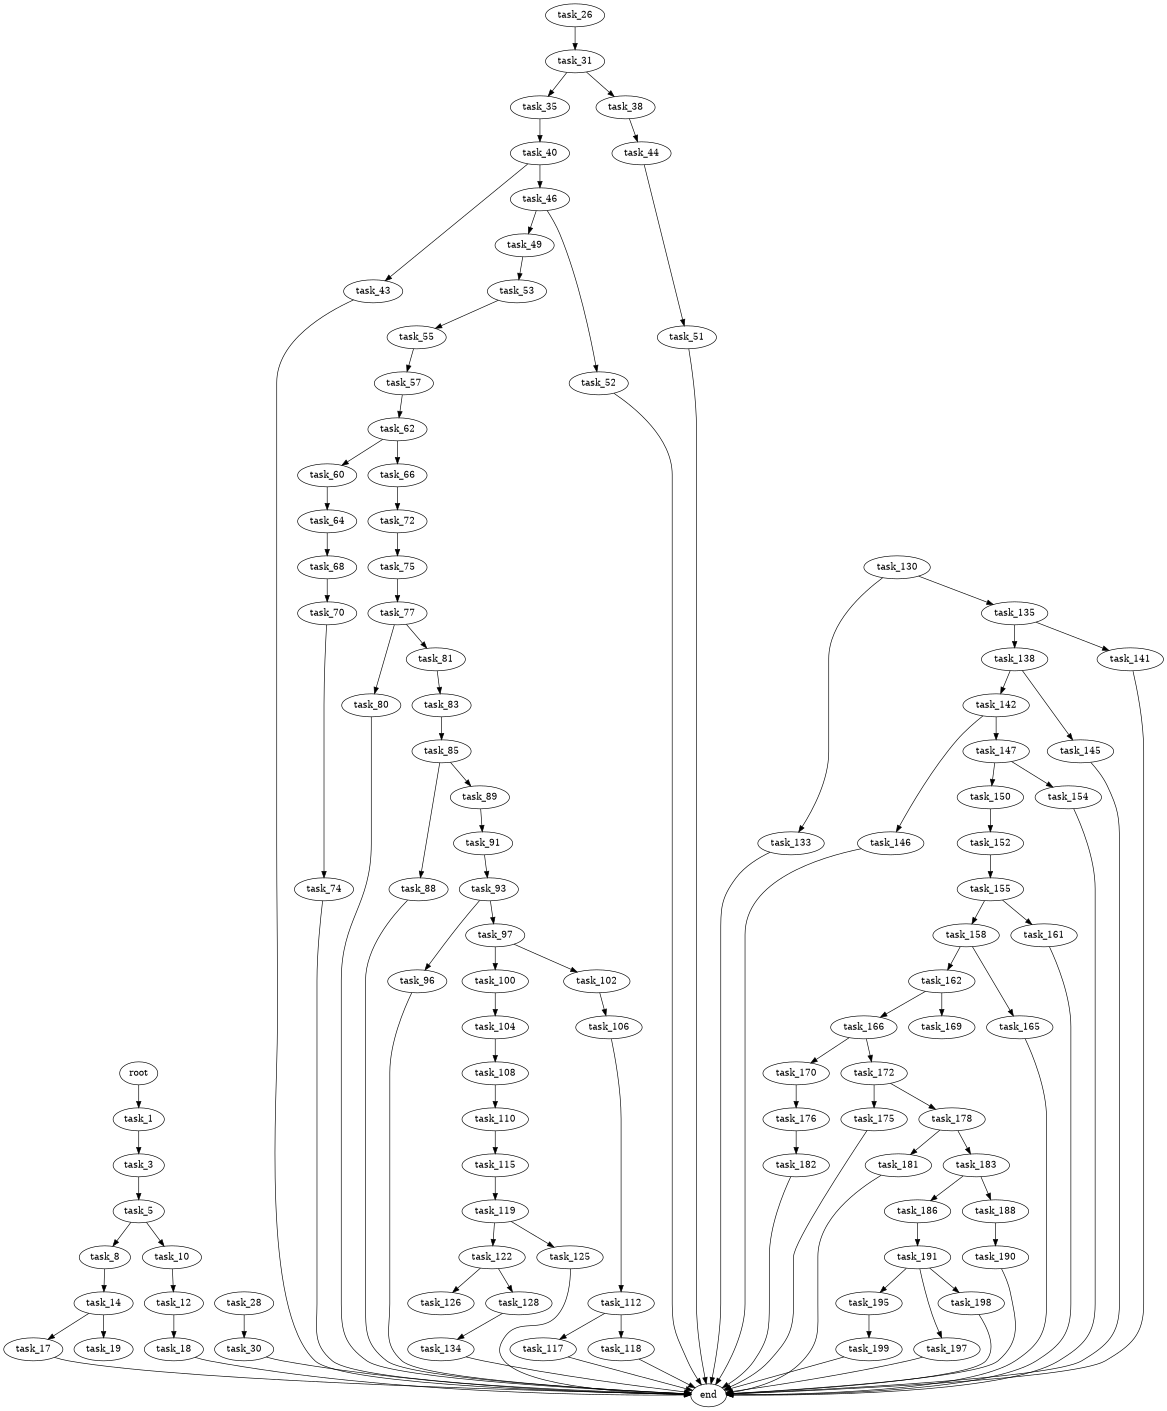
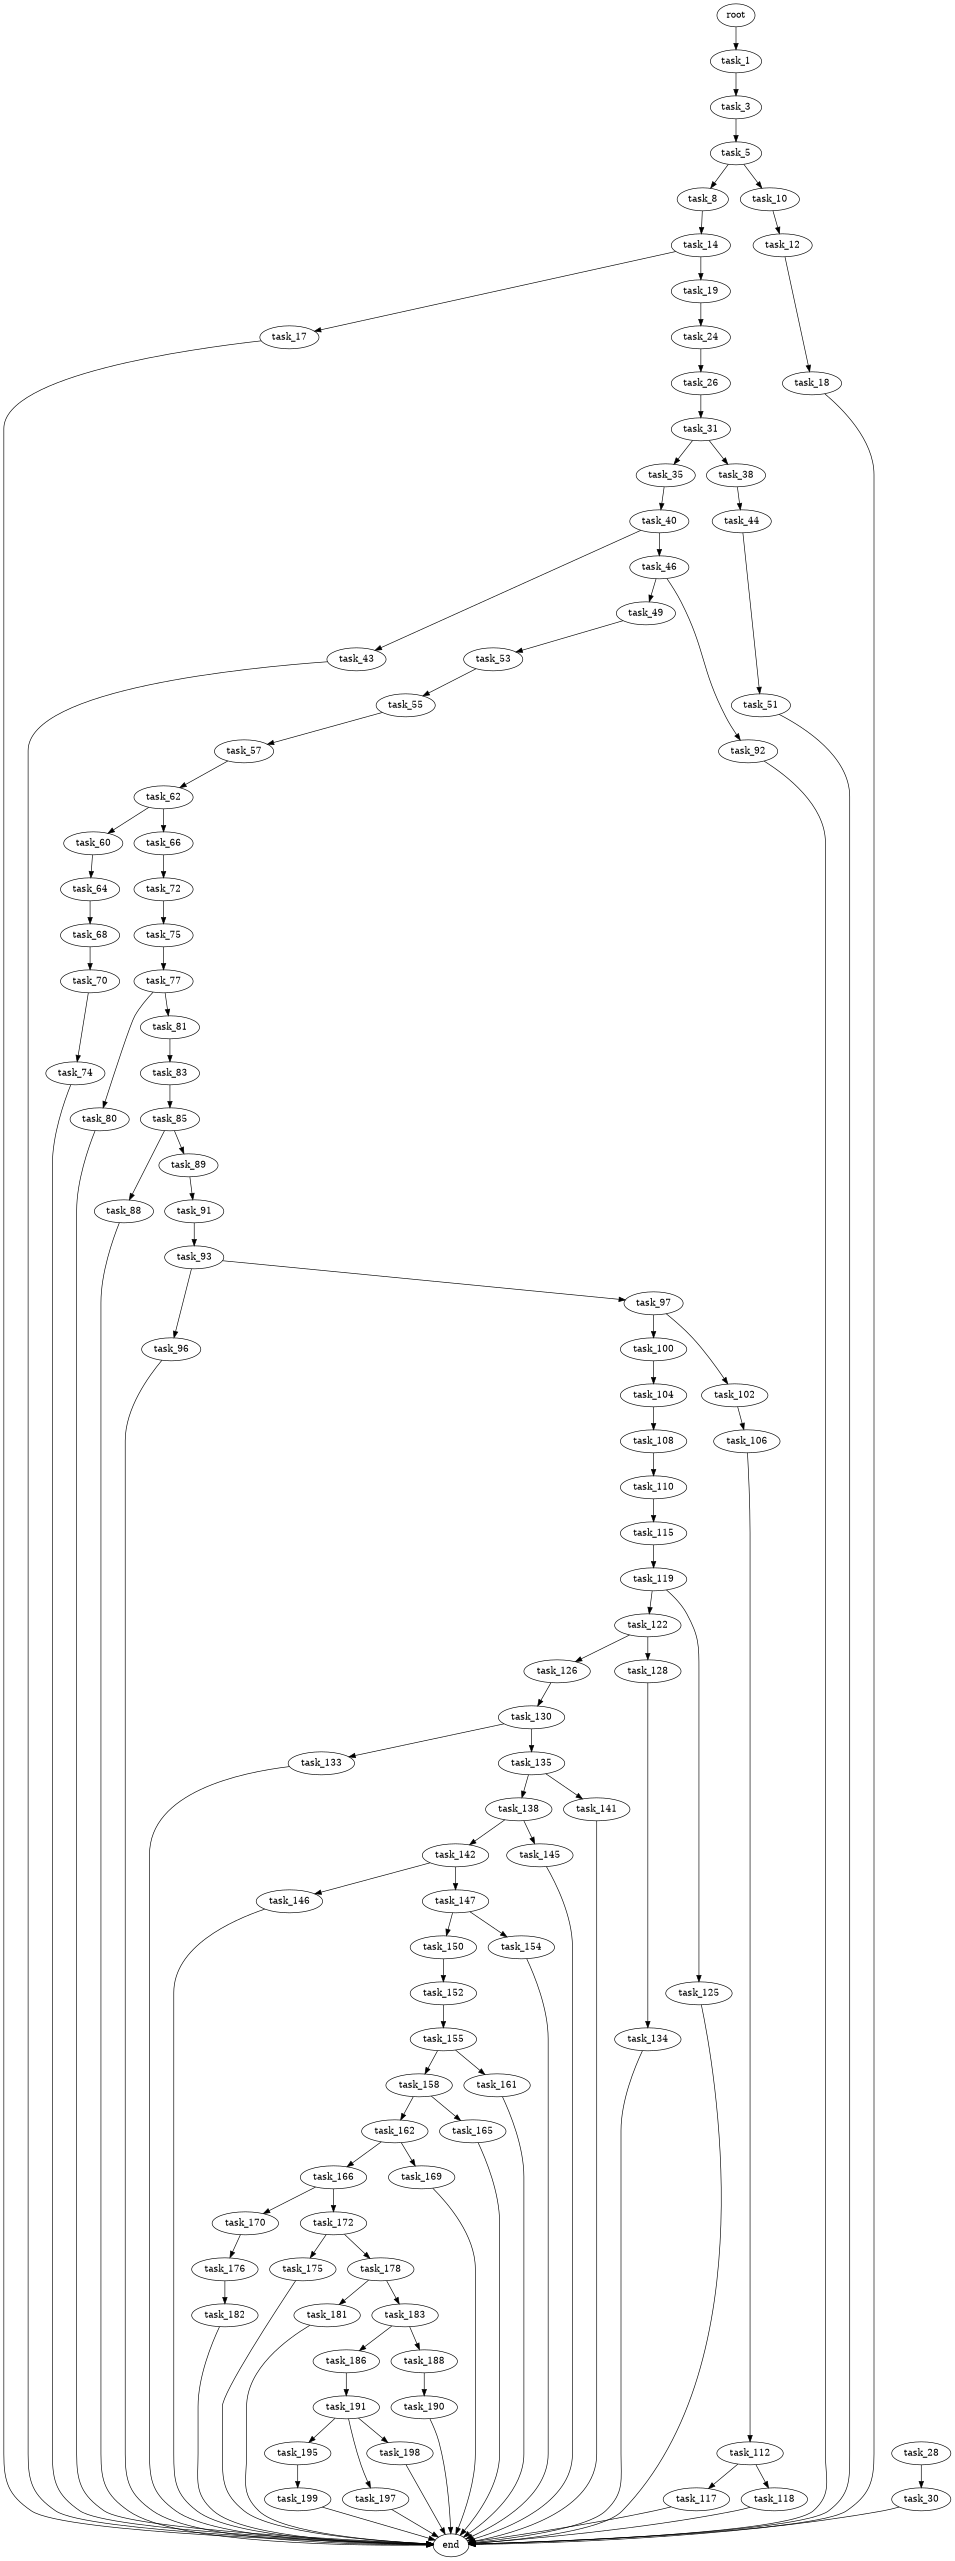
none -> (701, 337)
(599, 383) -> (748, 751)
none -> (546, 1692)
none -> (475, 2353)
